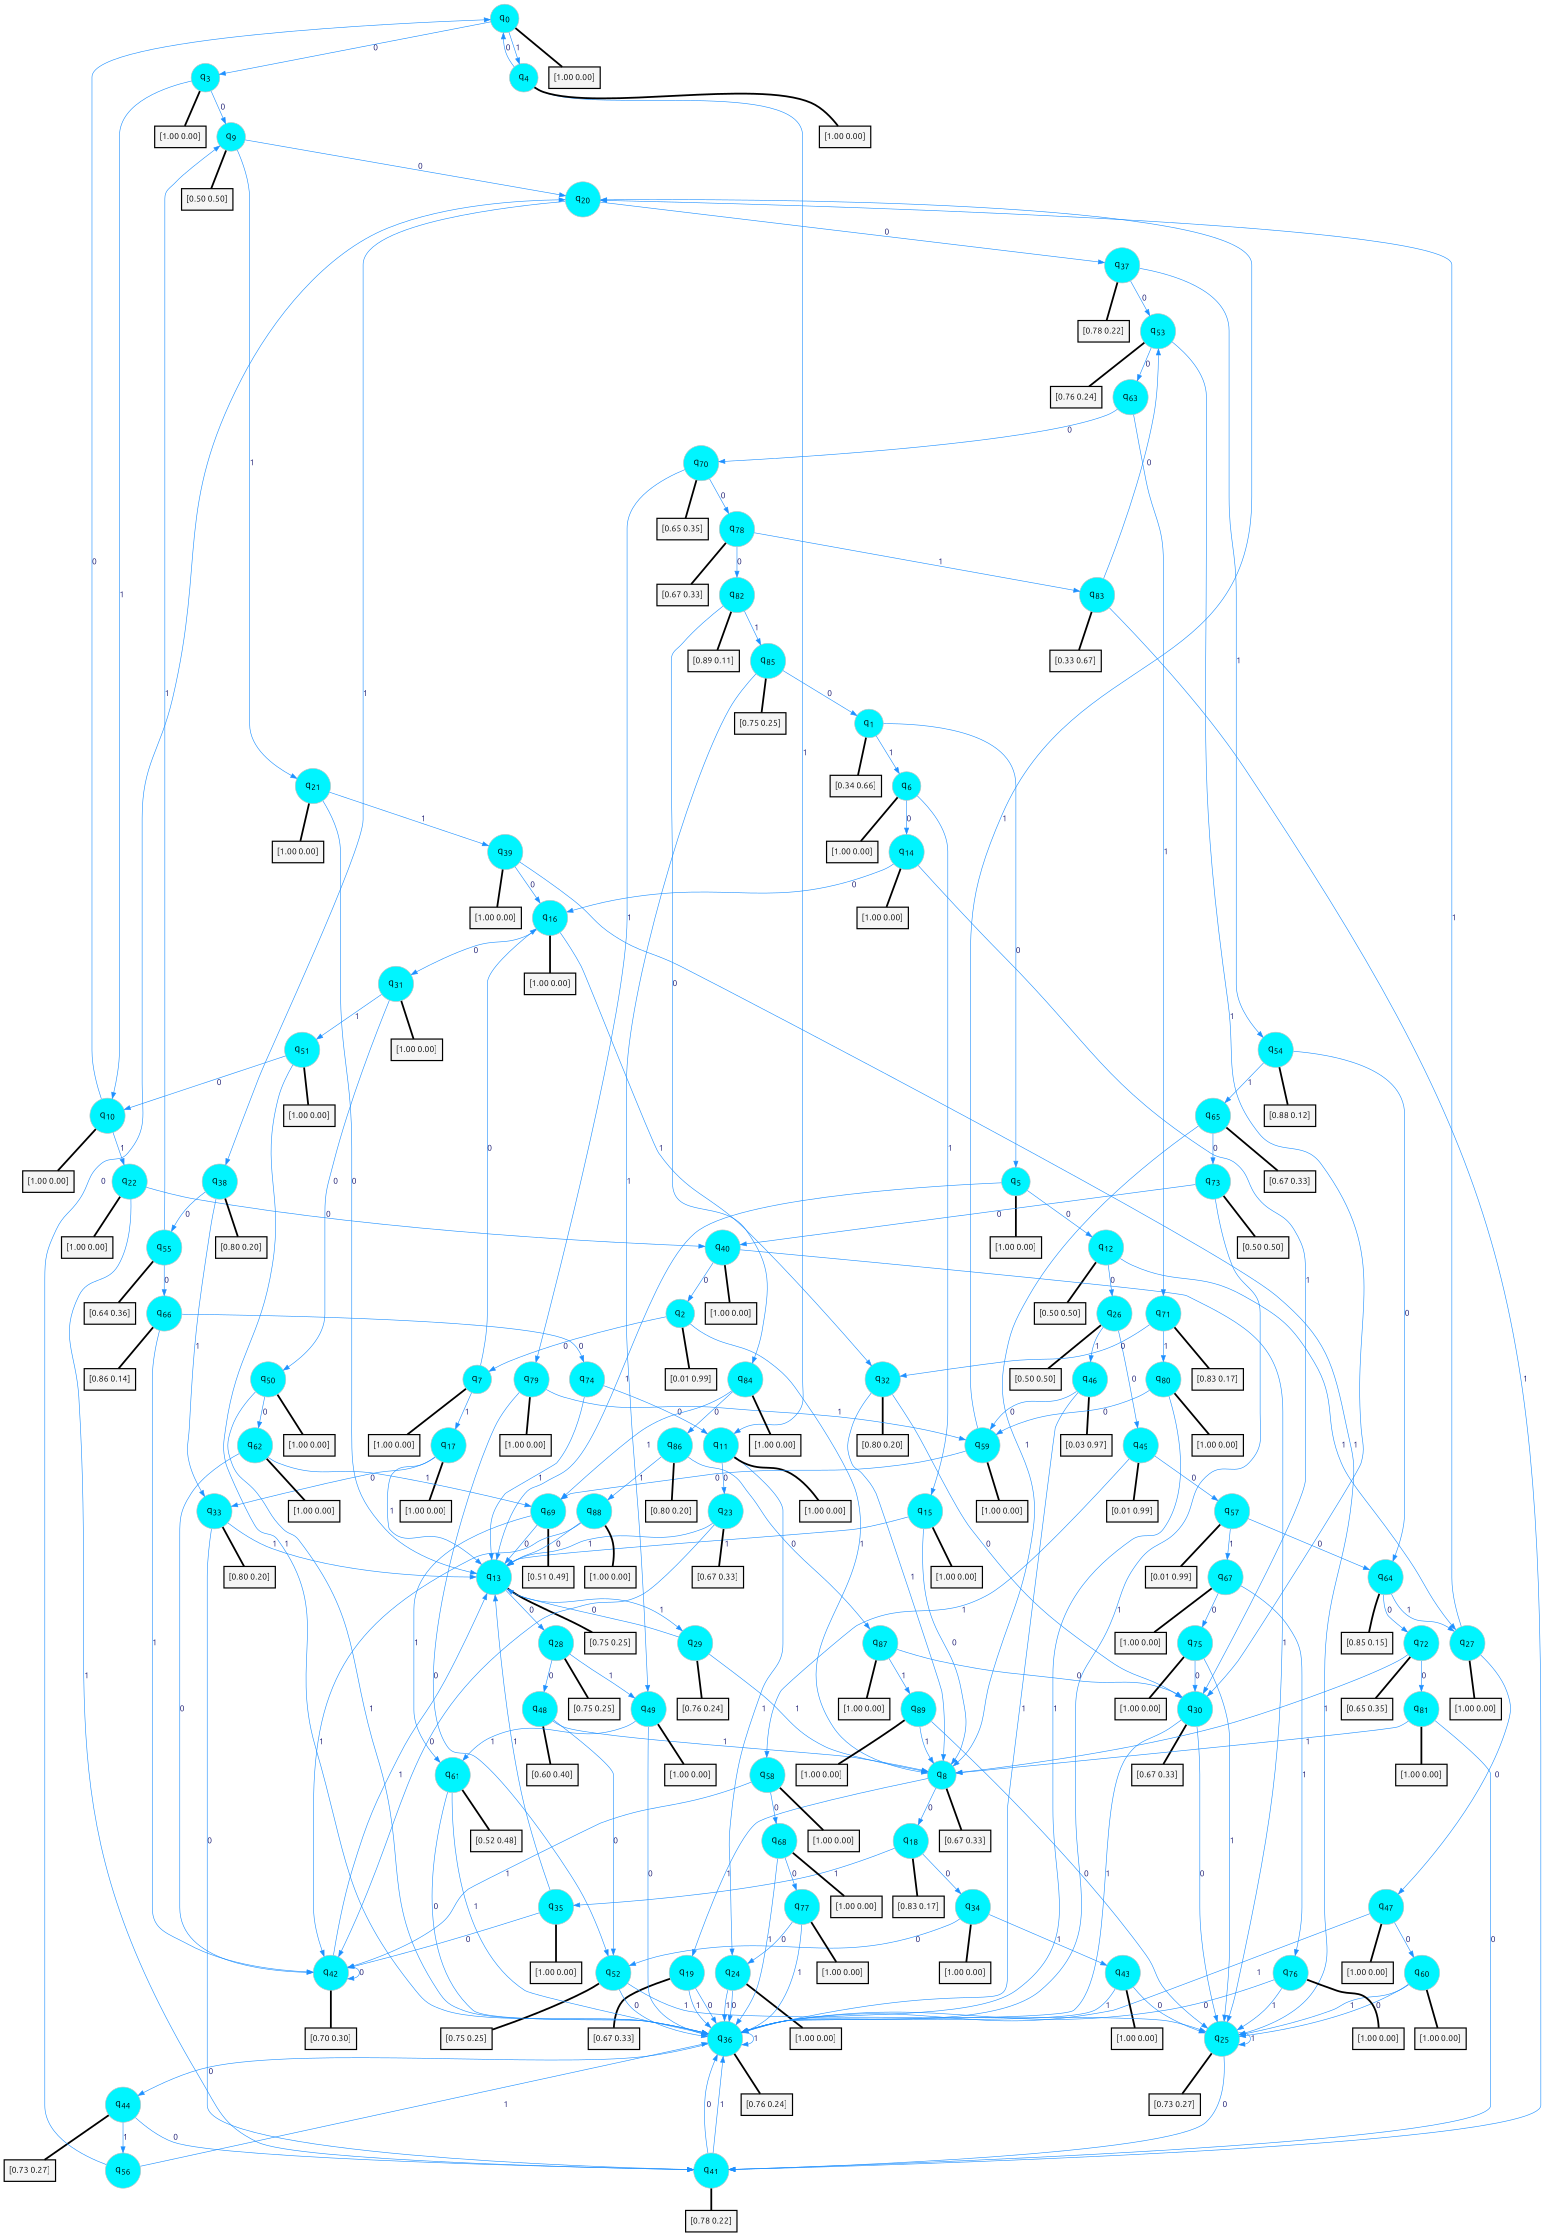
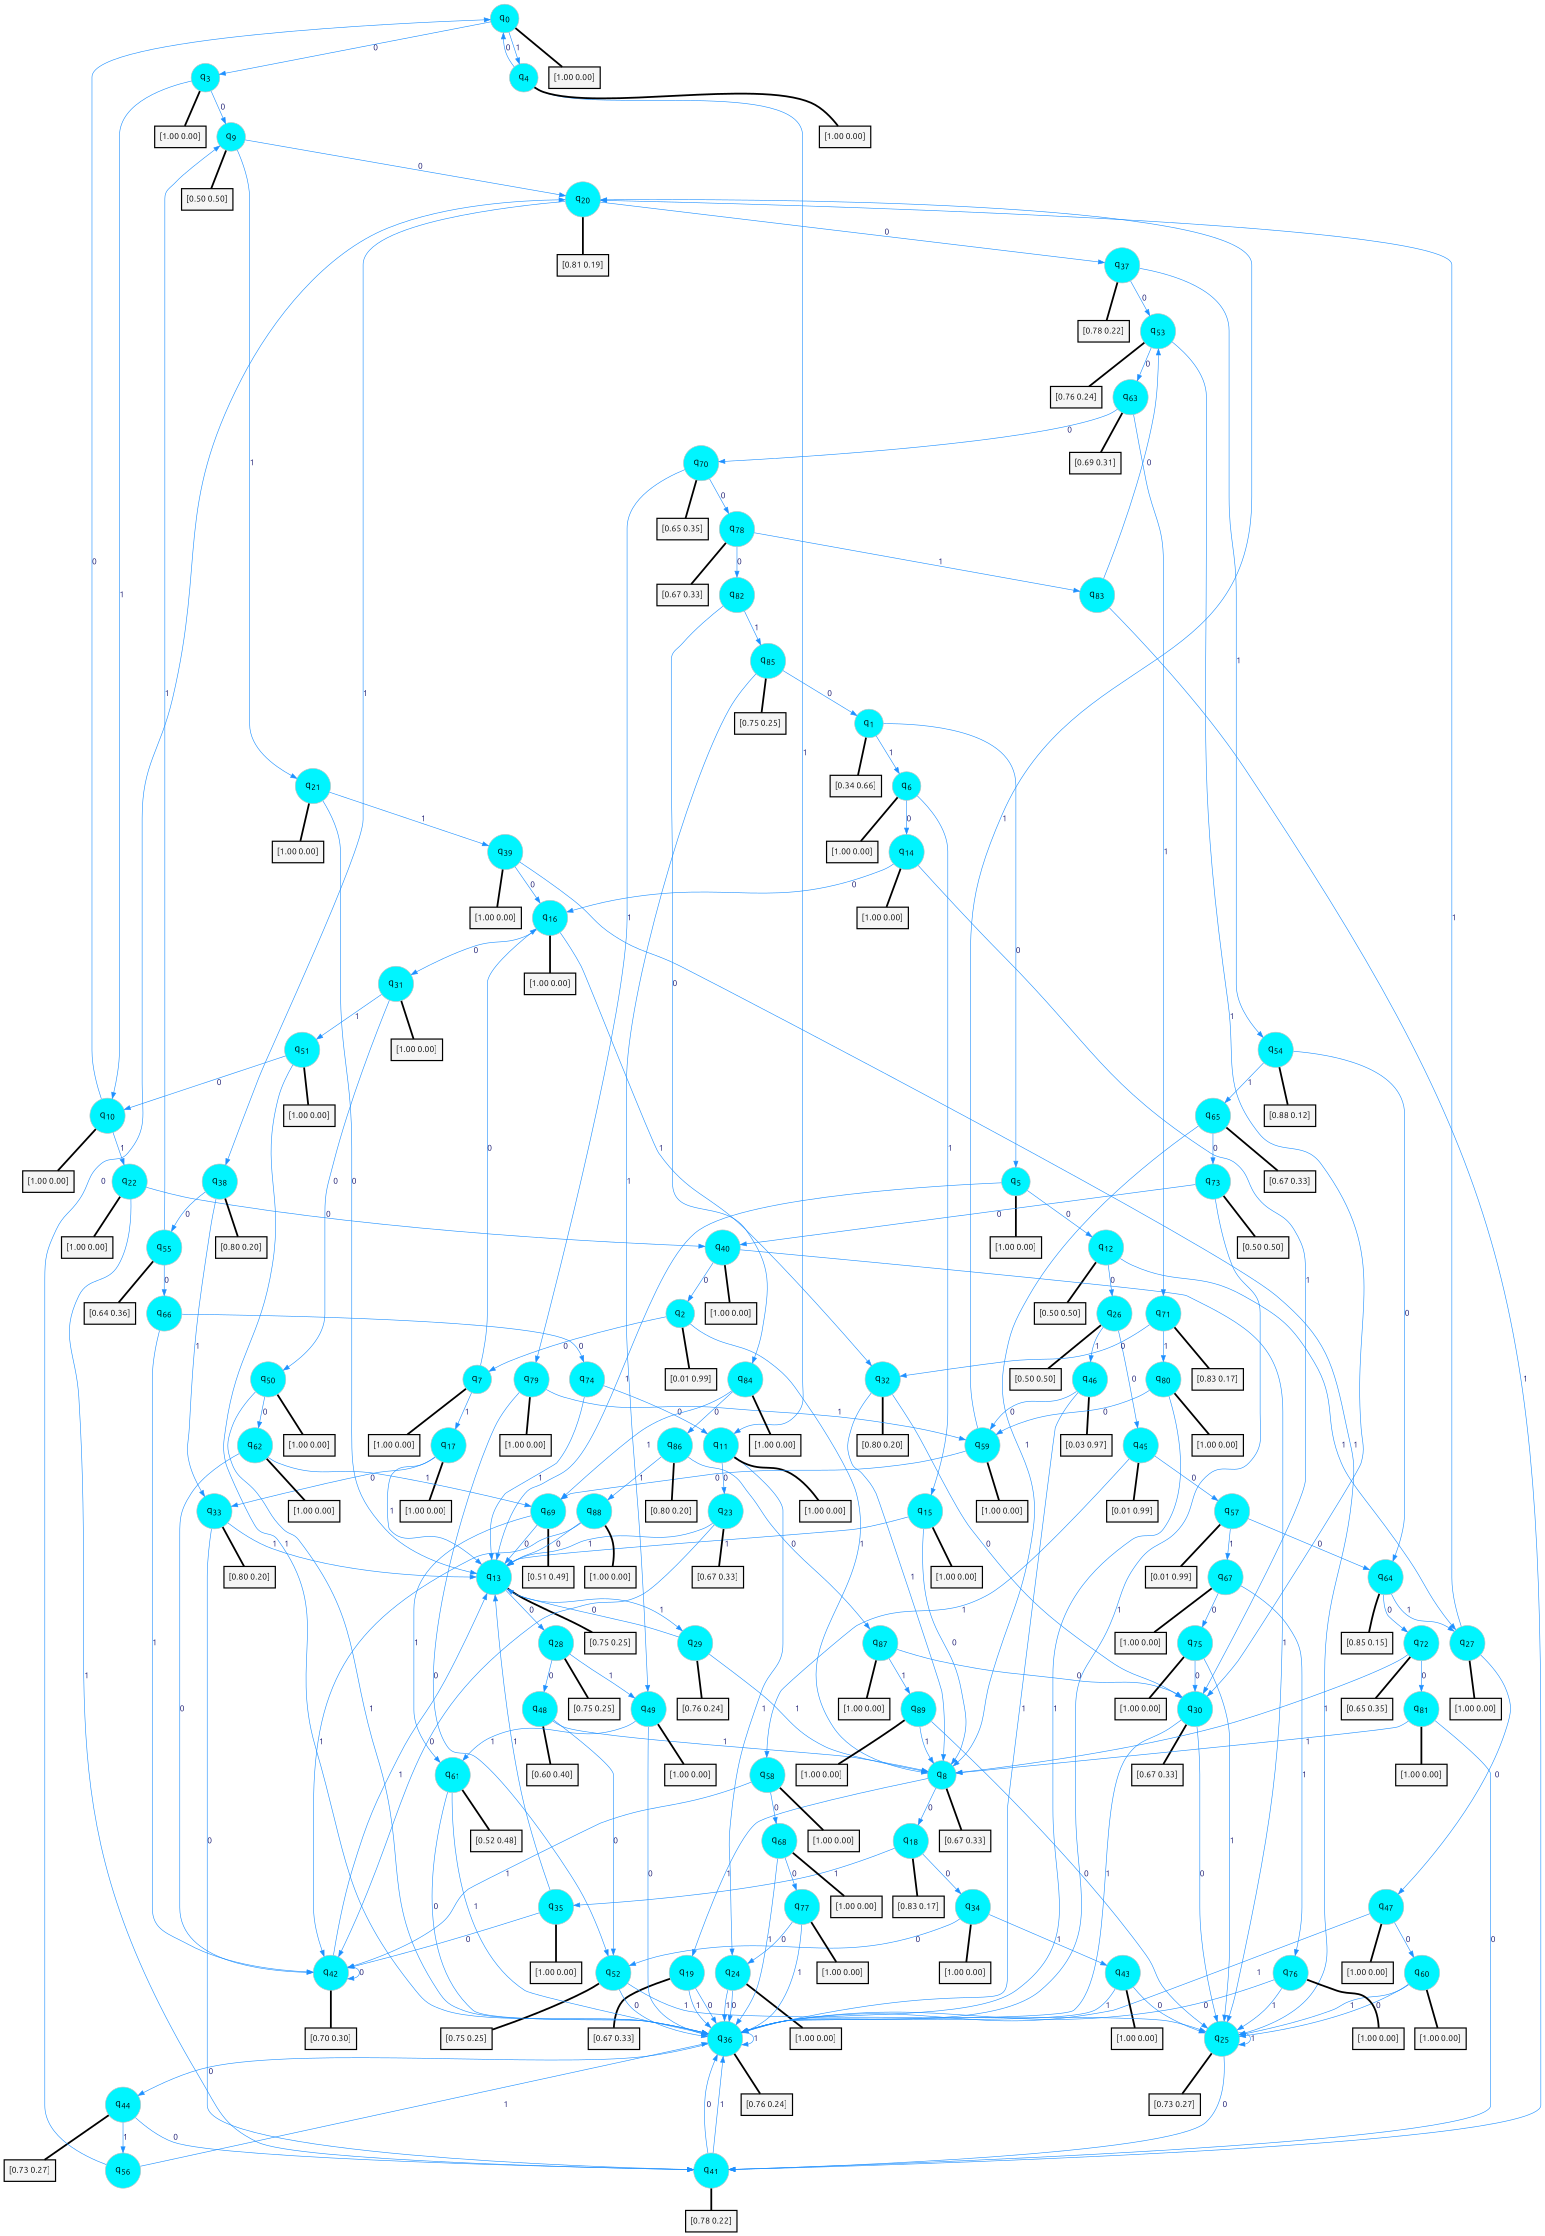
none -> (583, 265)
none -> (1095, 463)
(714, 661) -> none
(1076, 661) -> none
(110, 1379) -> none
